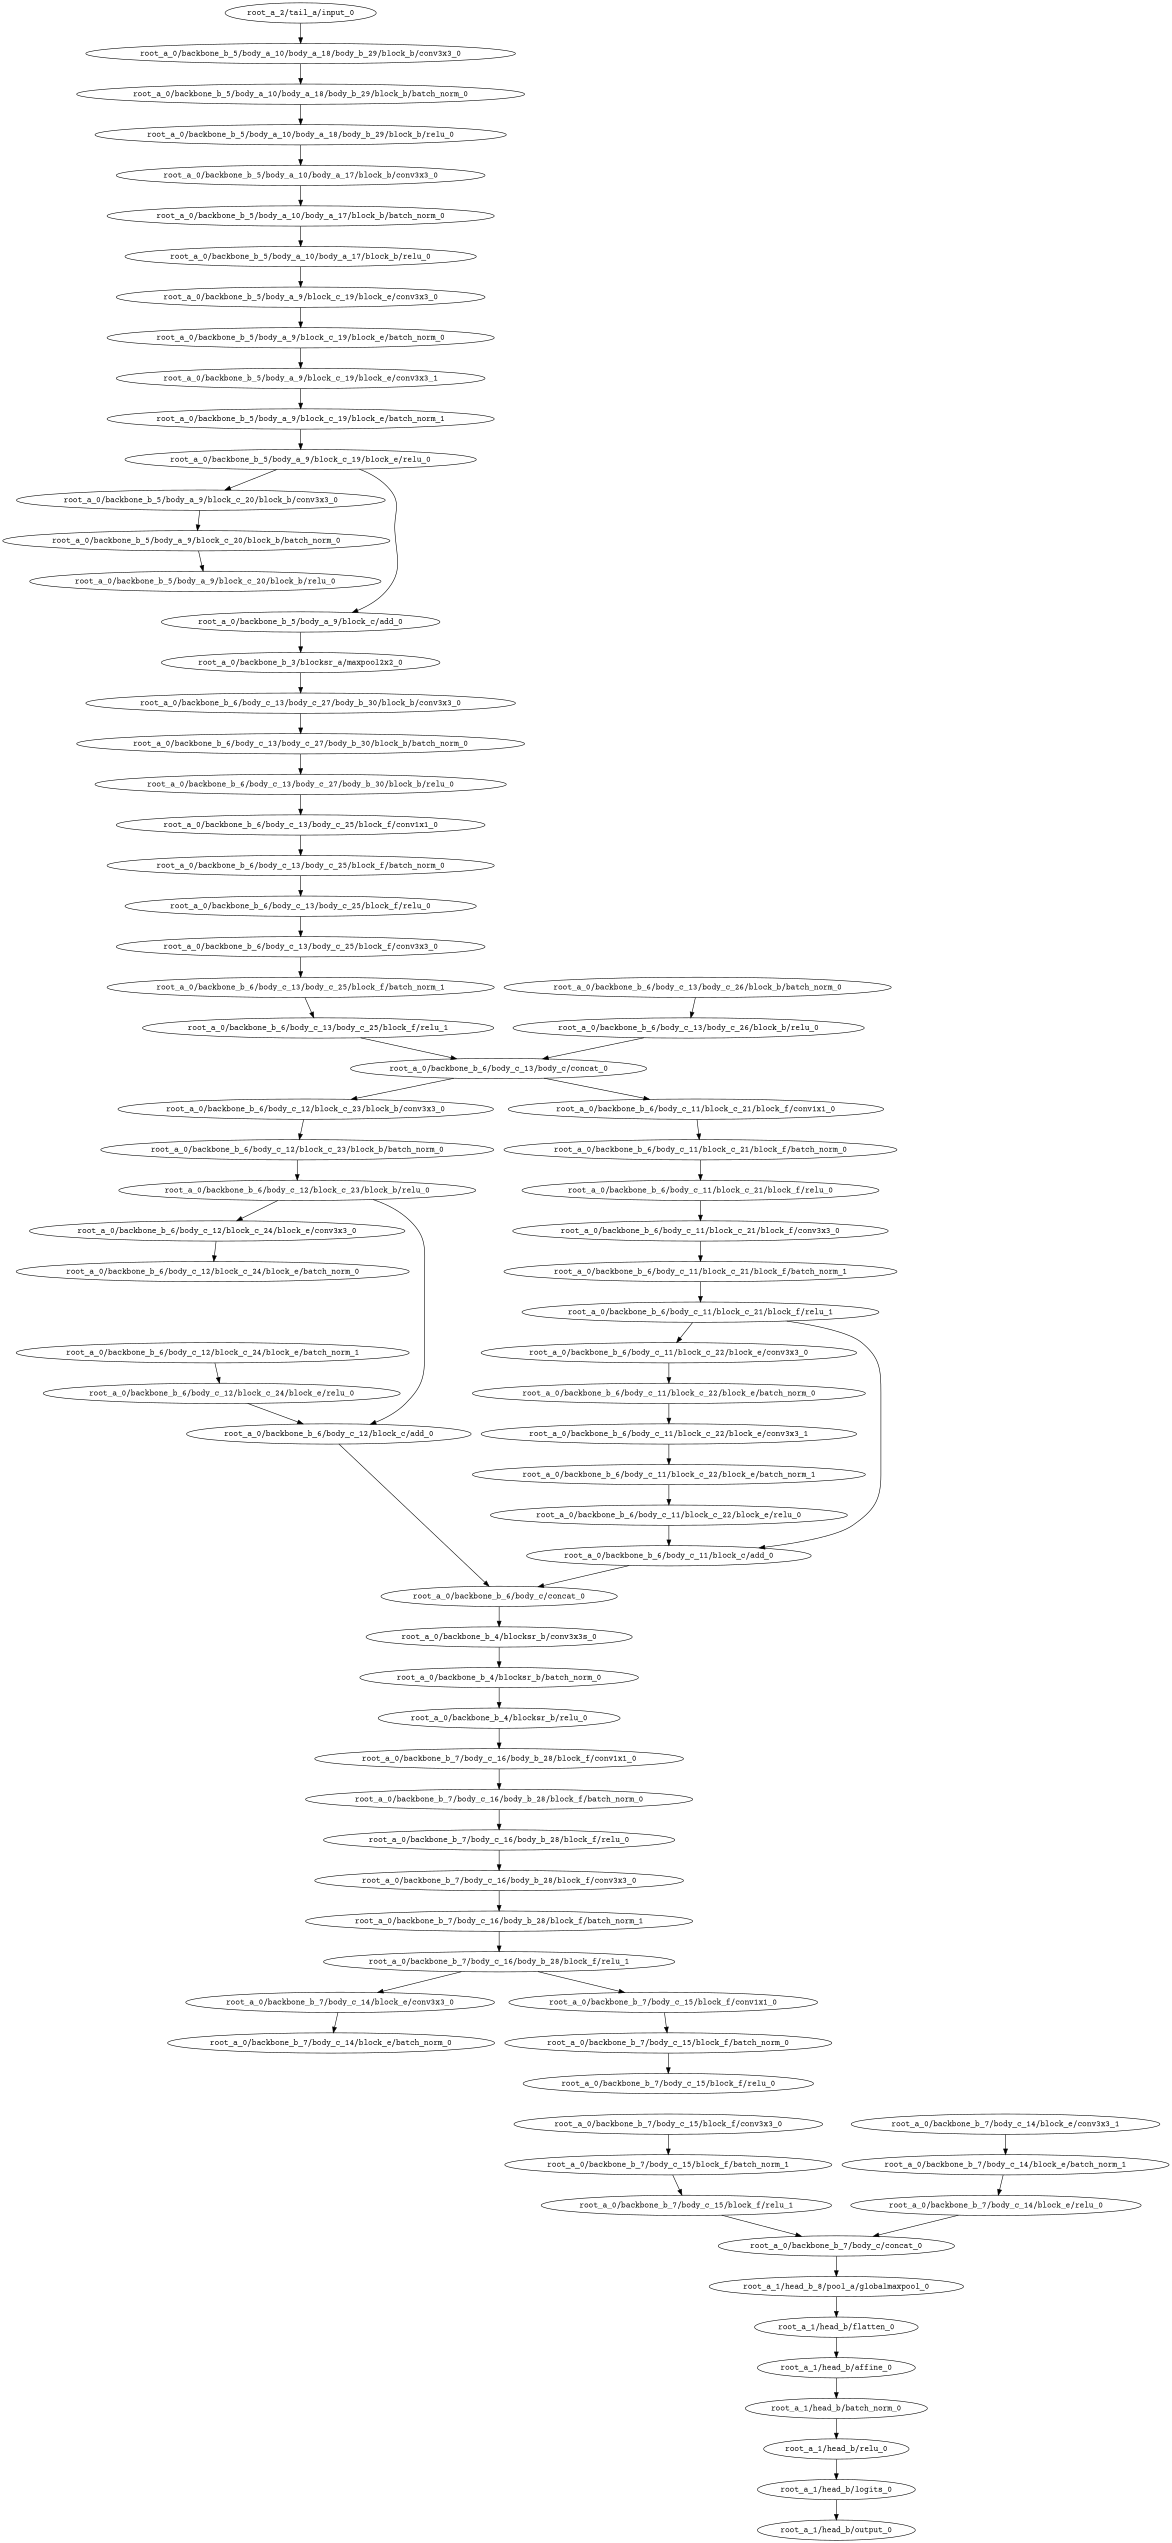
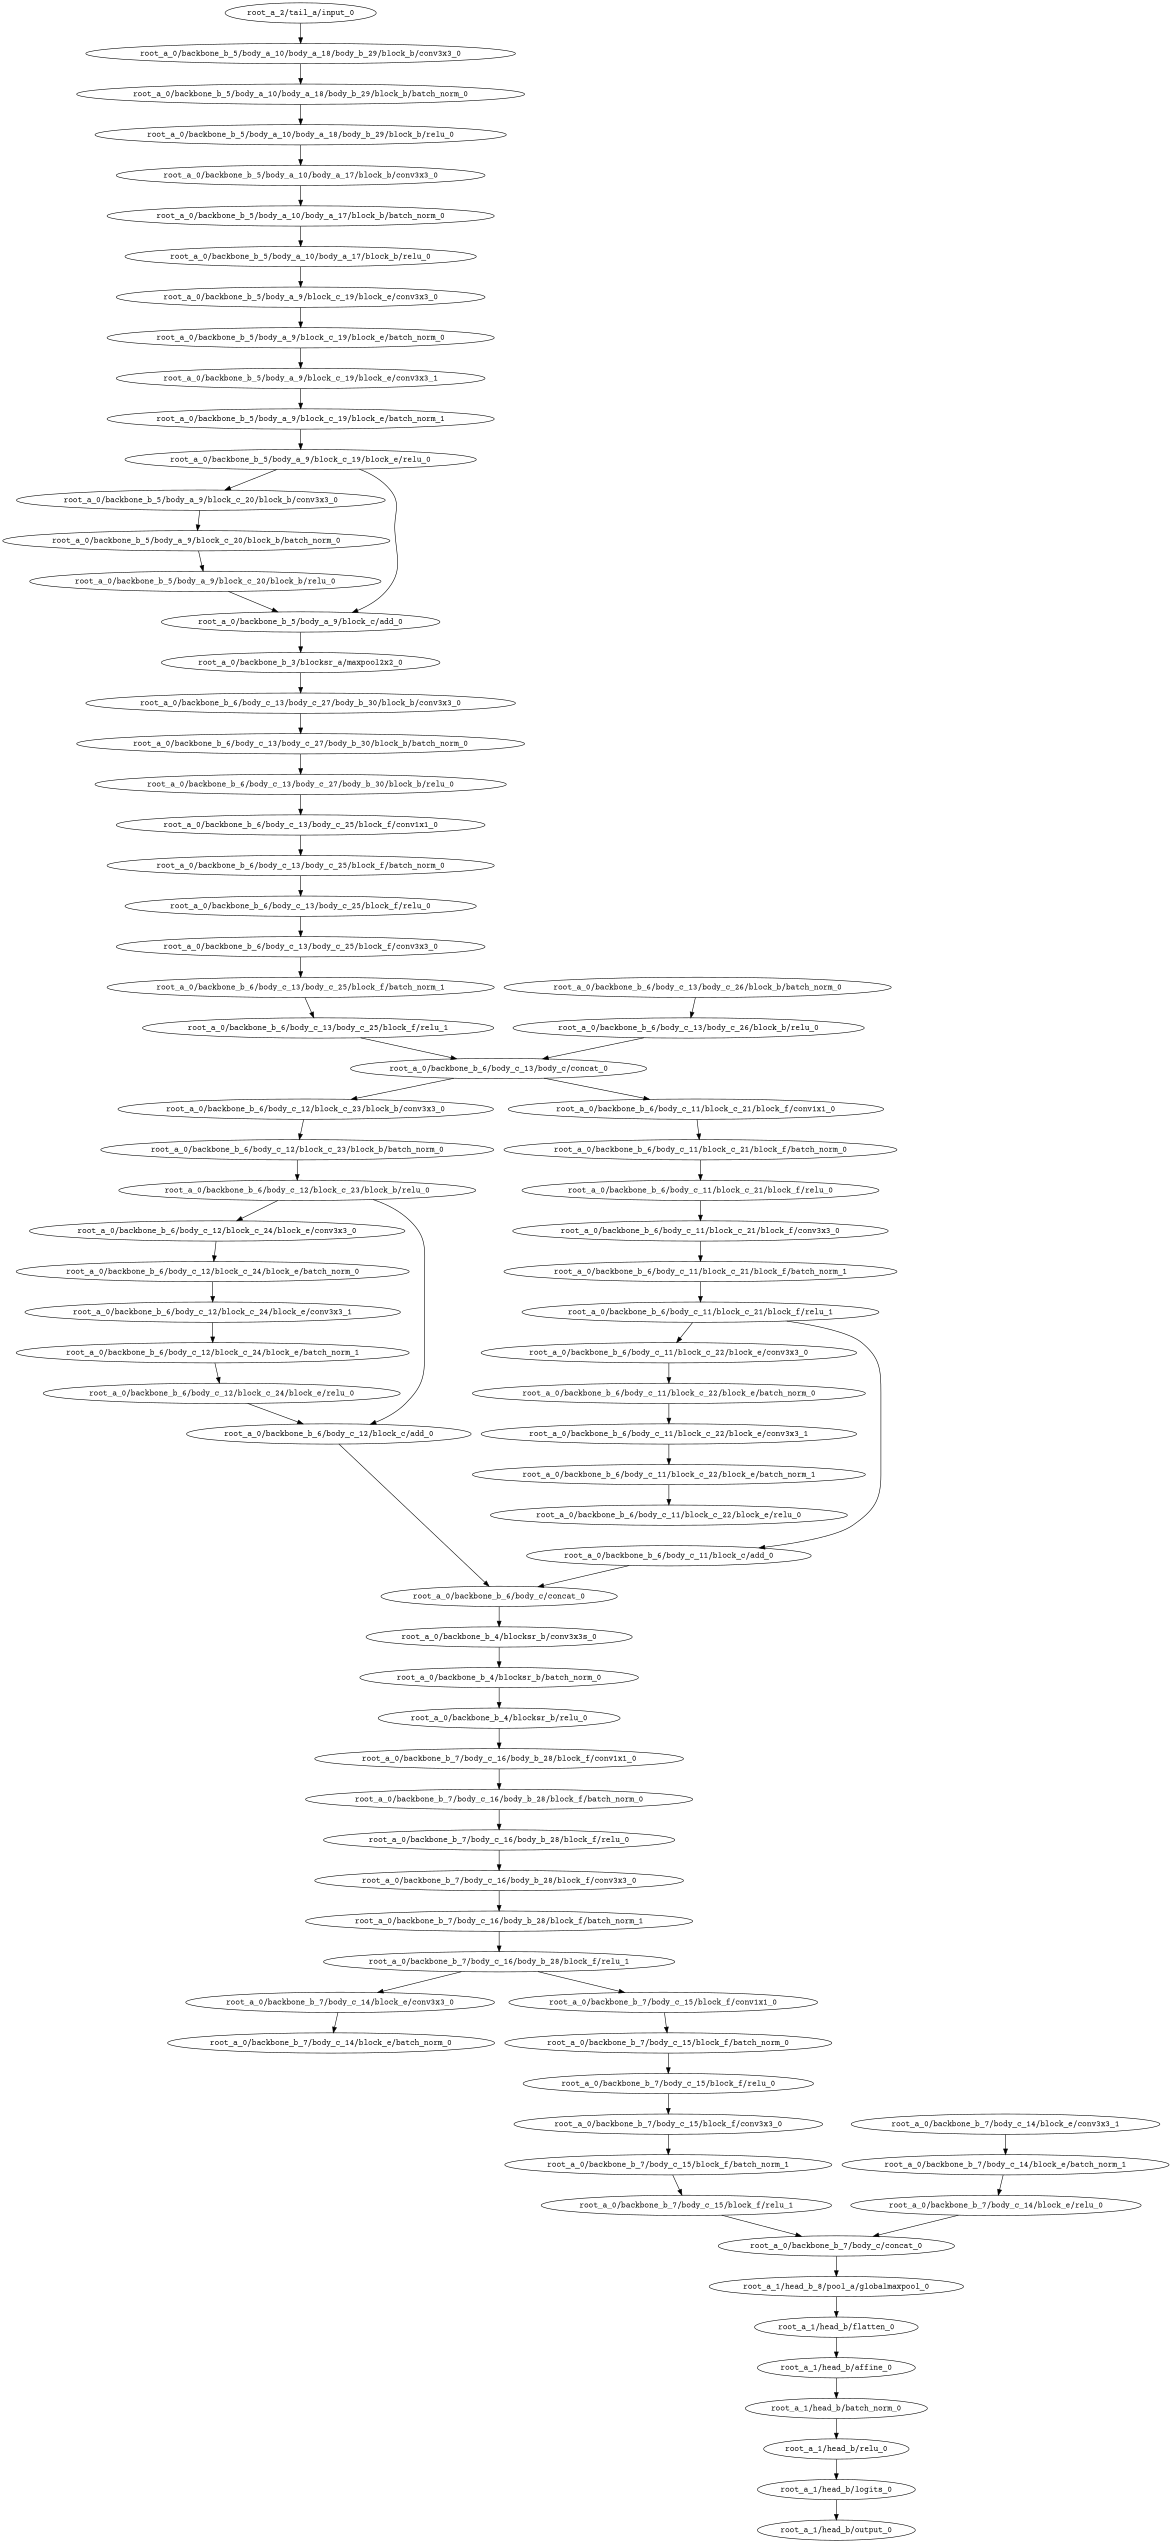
none -> (250, 601)
none -> (213, 1312)
(669, 1533) -> none
none -> (668, 2101)
